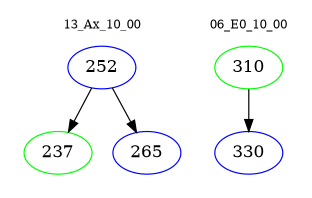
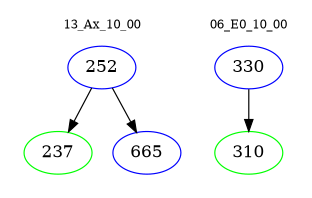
(249, 104) -> (249, 104)
(147, 153) -> (147, 153)
